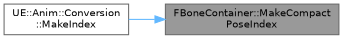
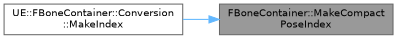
(66, 19) -> (93, 19)
